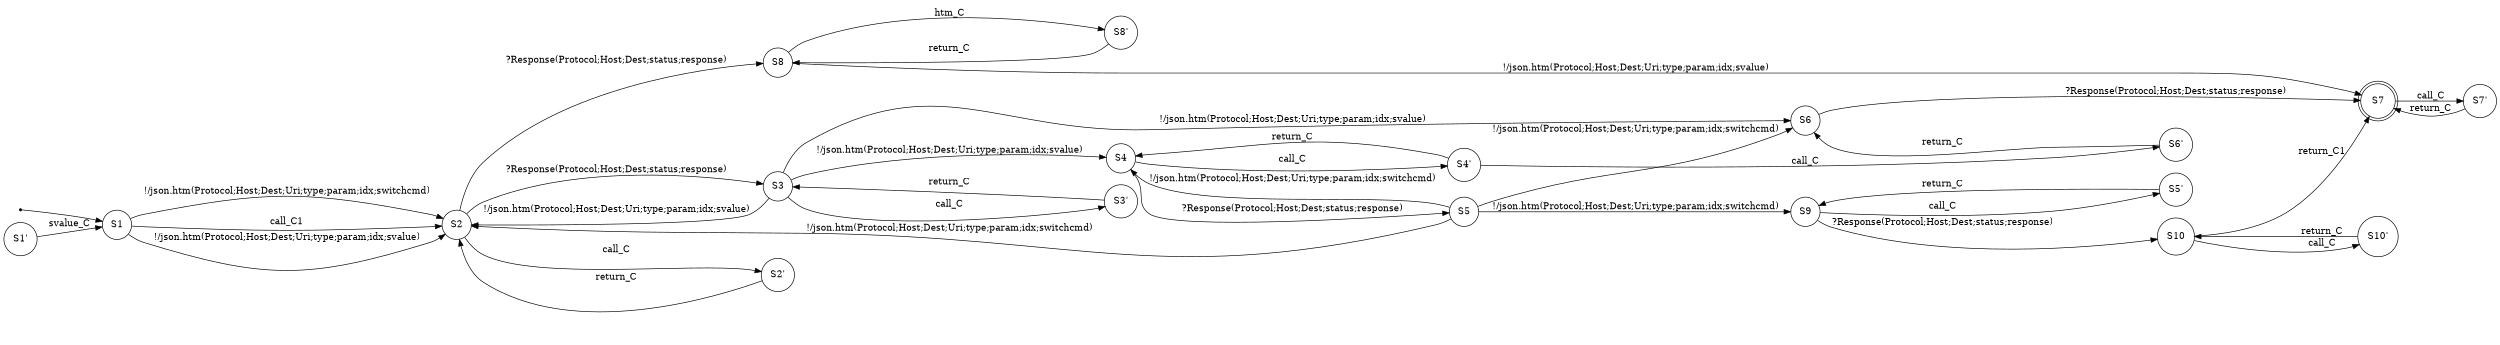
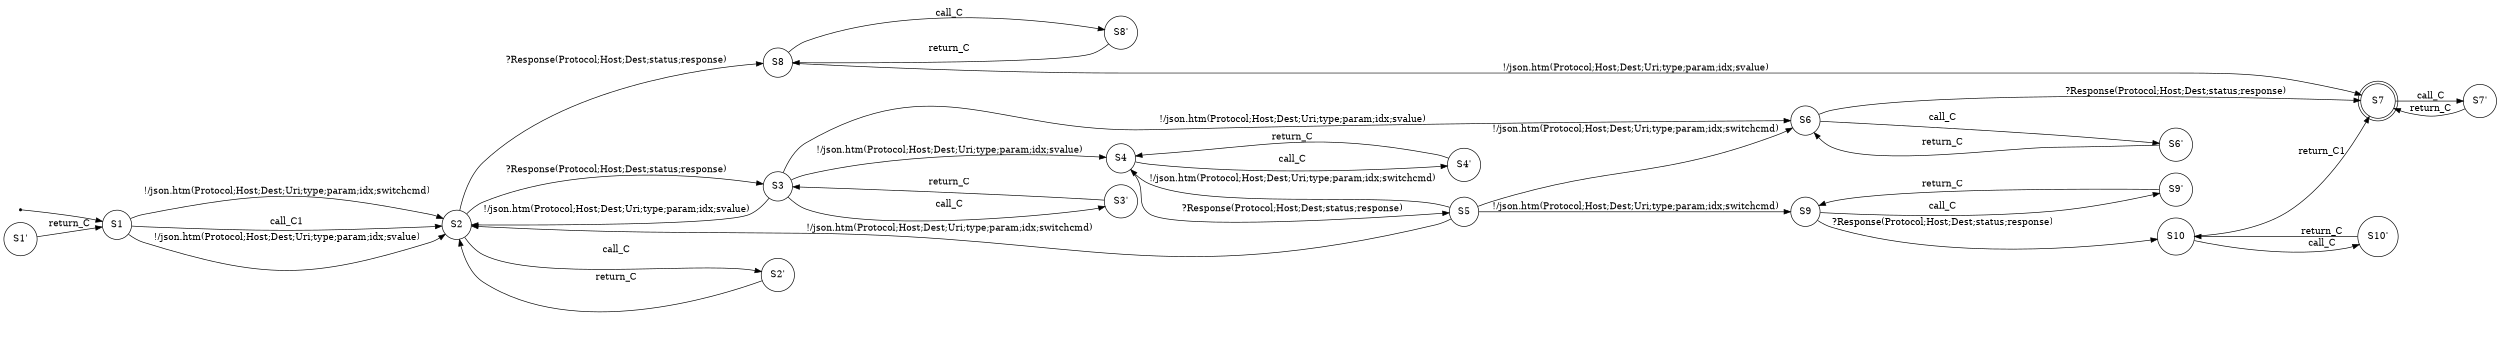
(949, 13) -> (949, 13)
(1817, 166) -> (1987, 131)
(2176, 190) -> (2176, 190)
(70, 224) -> (70, 224)
